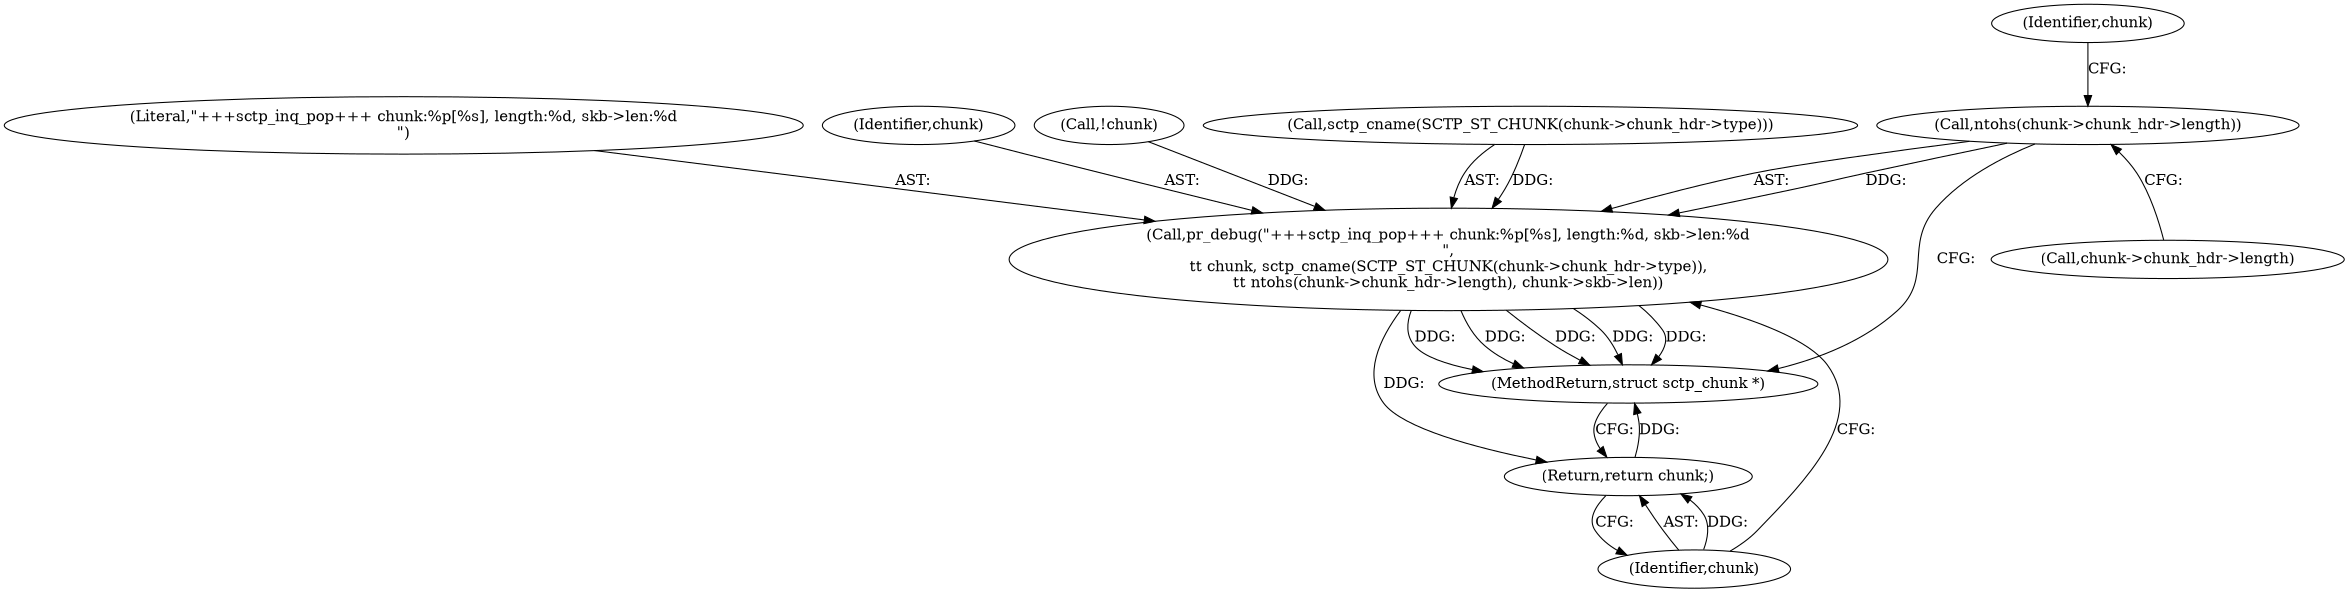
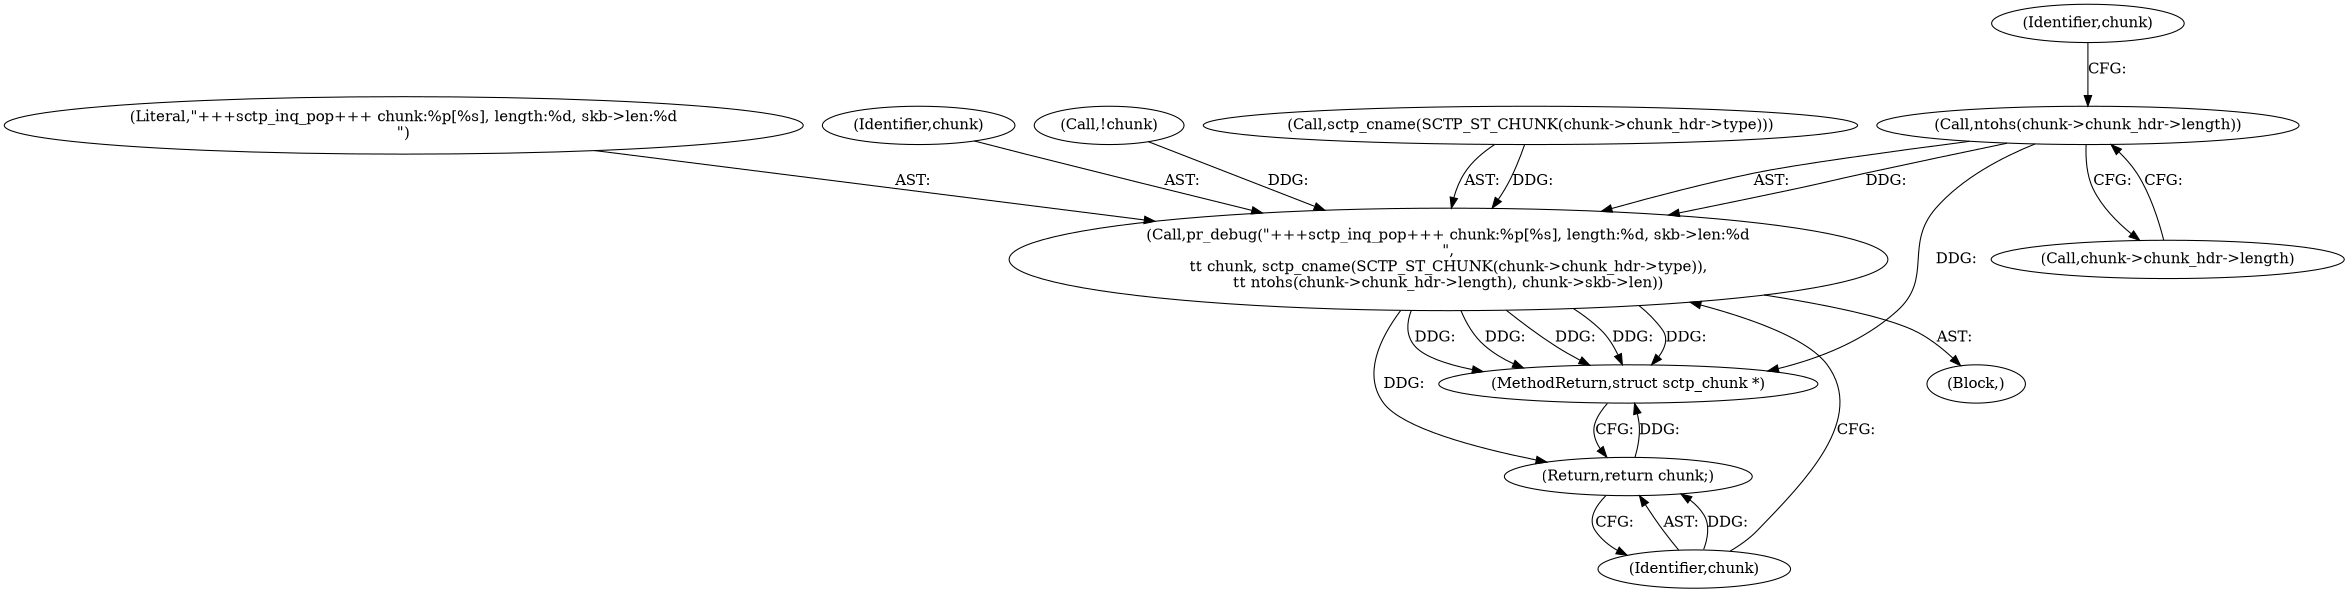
none -> (2096, 195)
(1959, 259) -> (1959, 259)
none -> (1976, 384)
